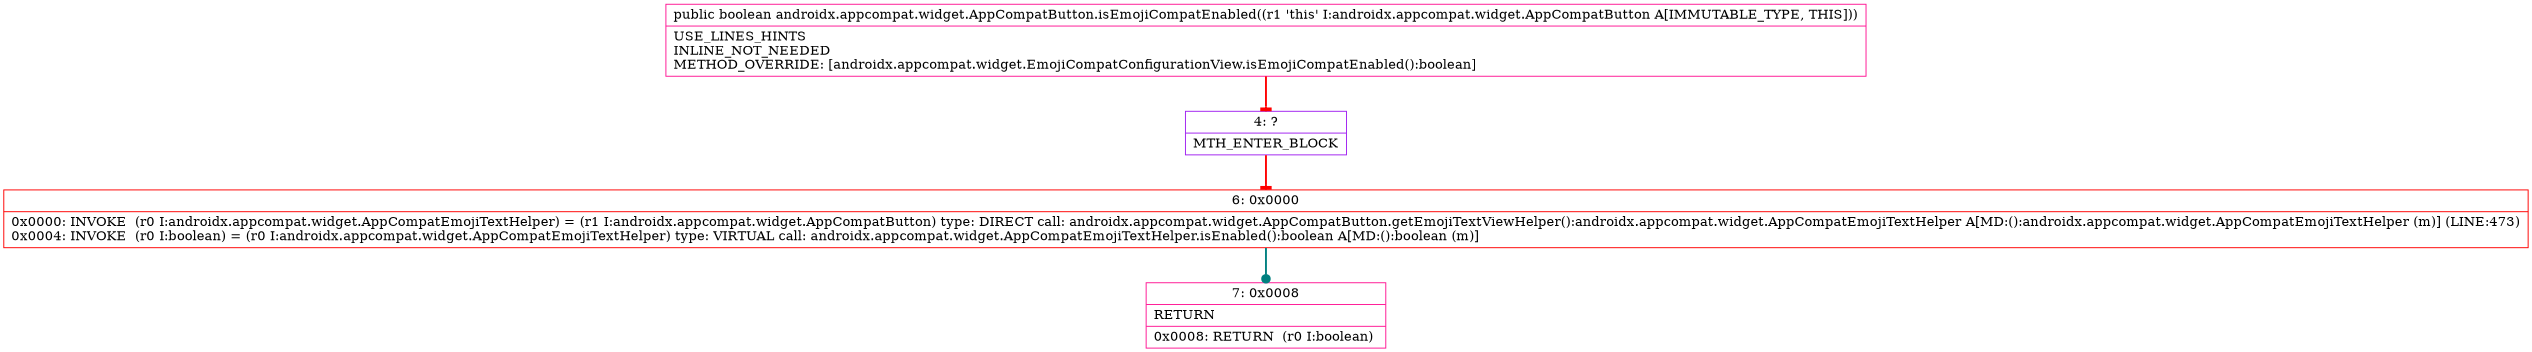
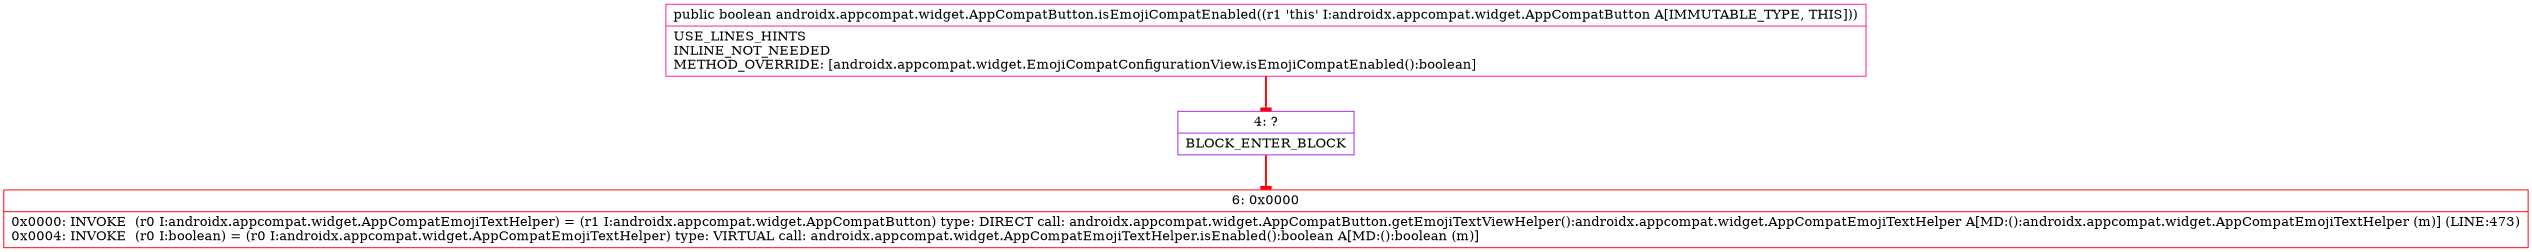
(1266, 144) -> (1266, 144)
(1266, 315) -> none
